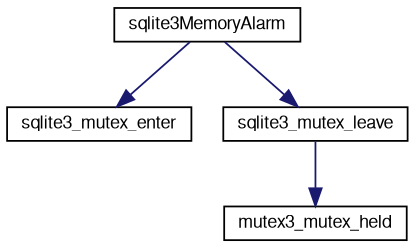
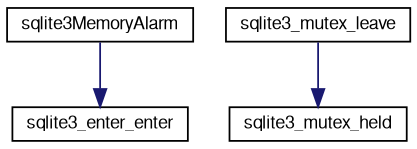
(254, 68) -> none
(99, 124) -> (100, 124)
(315, 223) -> (318, 124)
